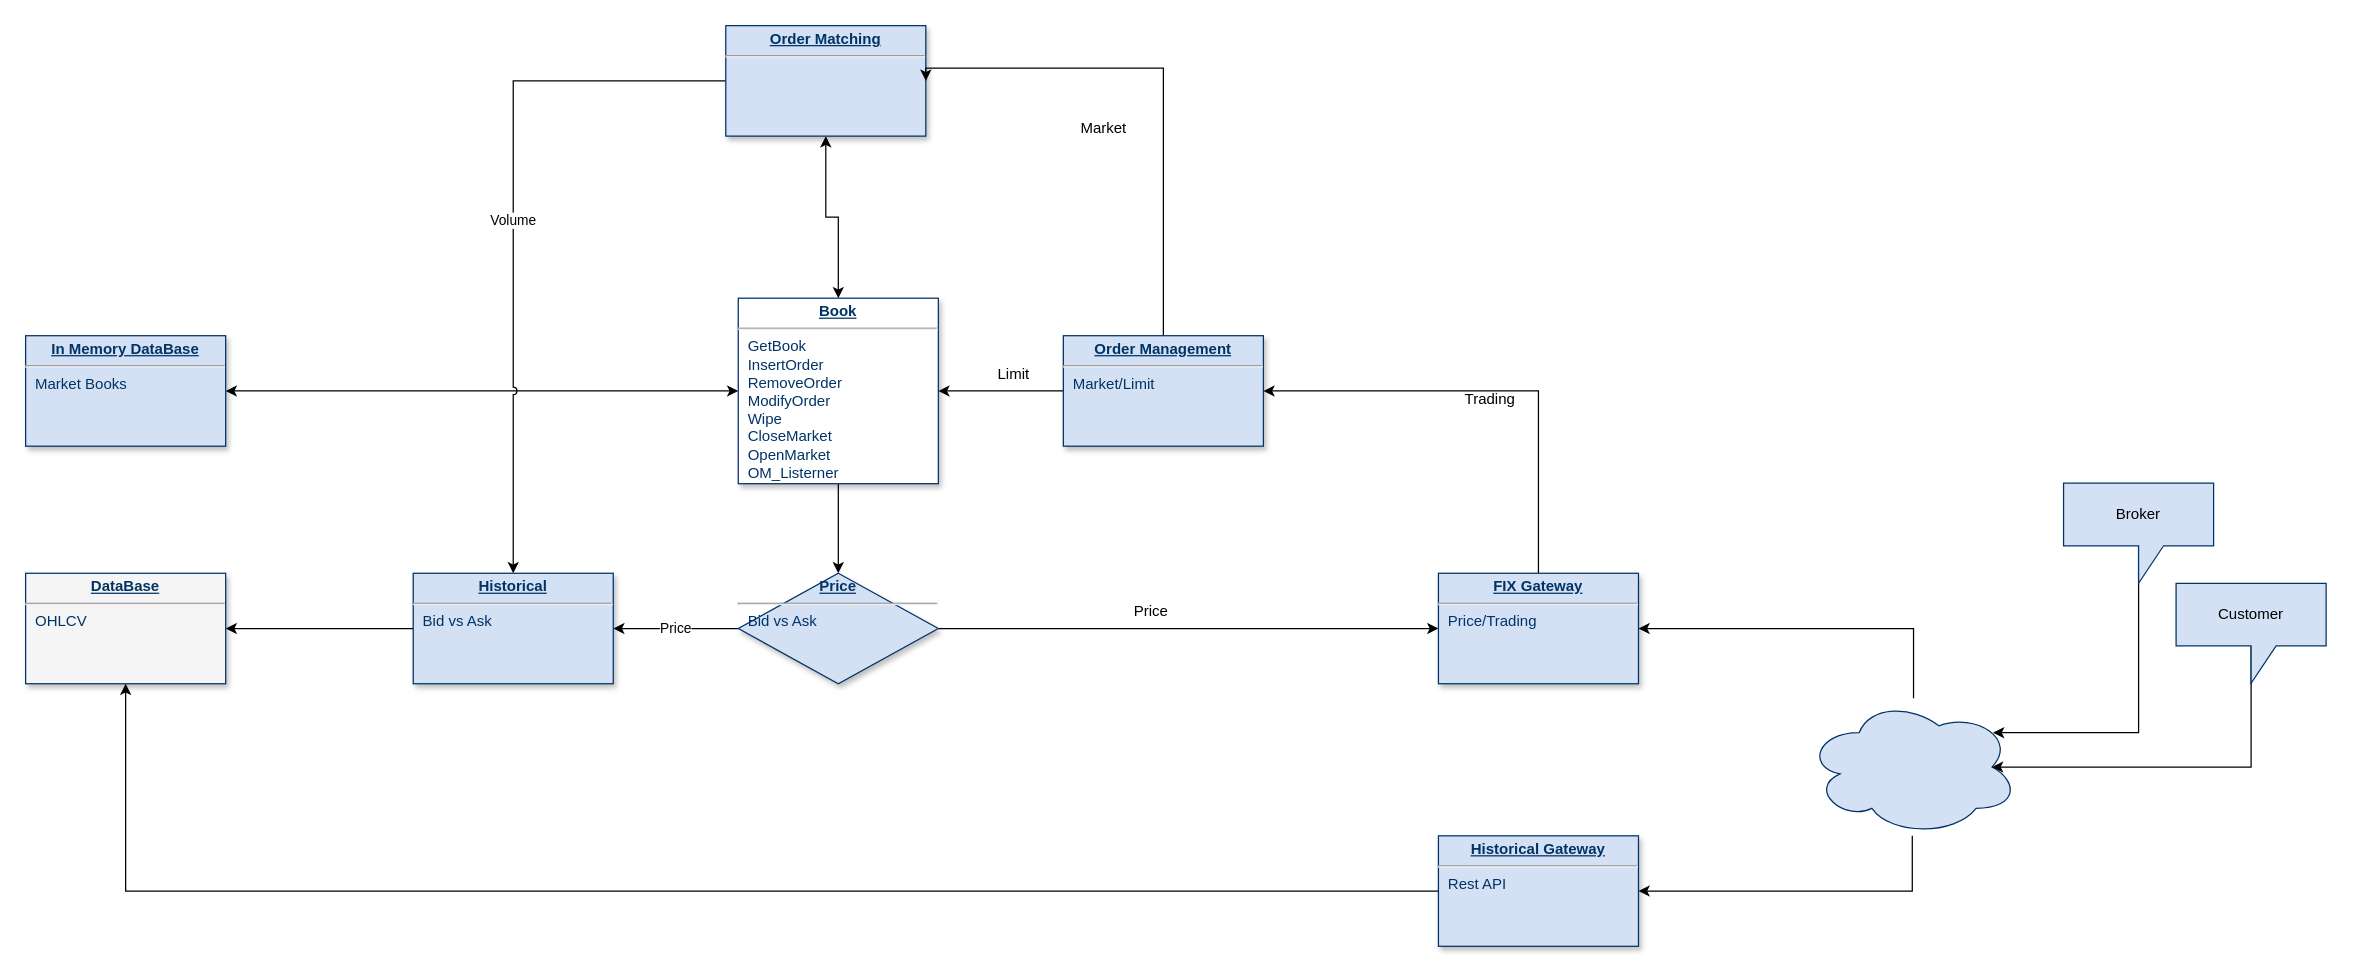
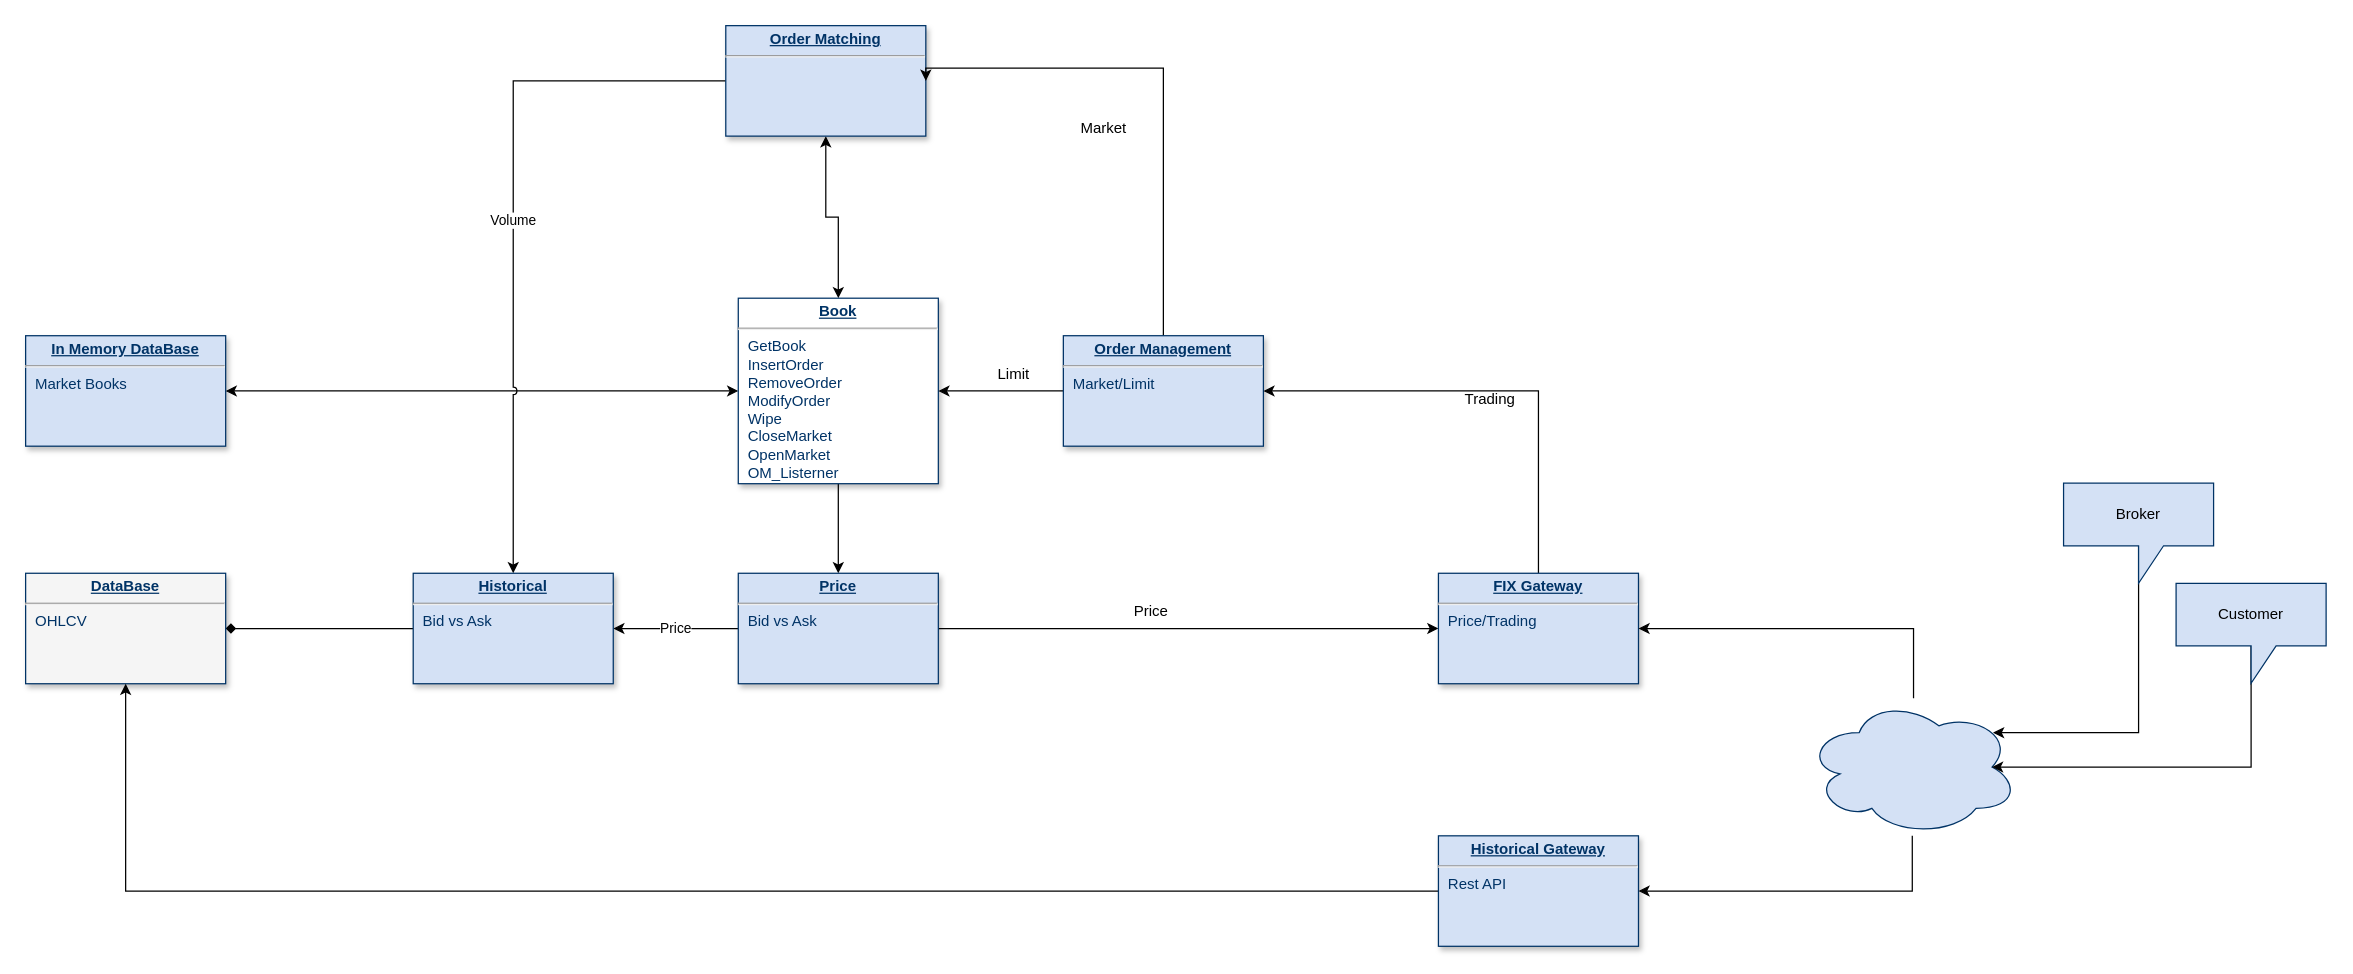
(235, 628) -> (236, 628)
(838, 628) -> (838, 628)
